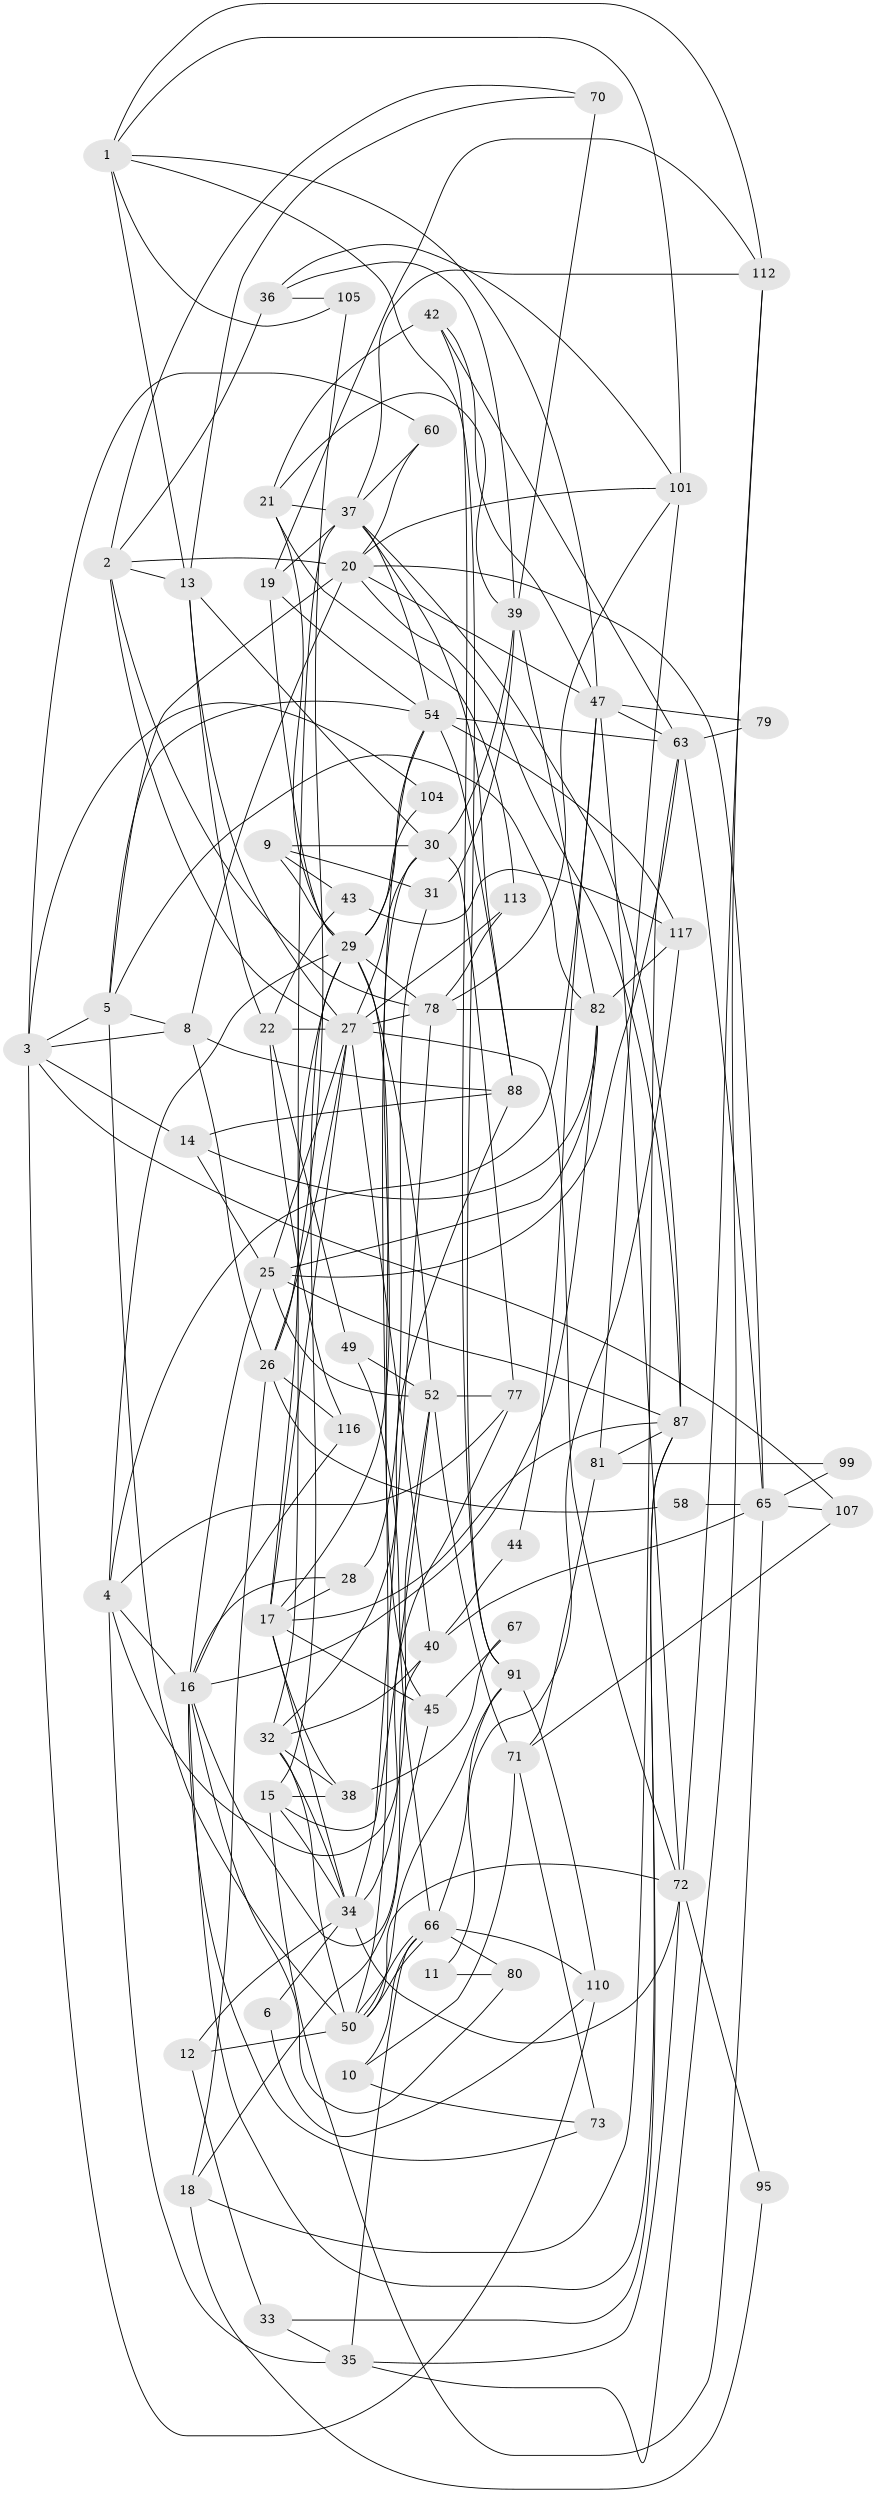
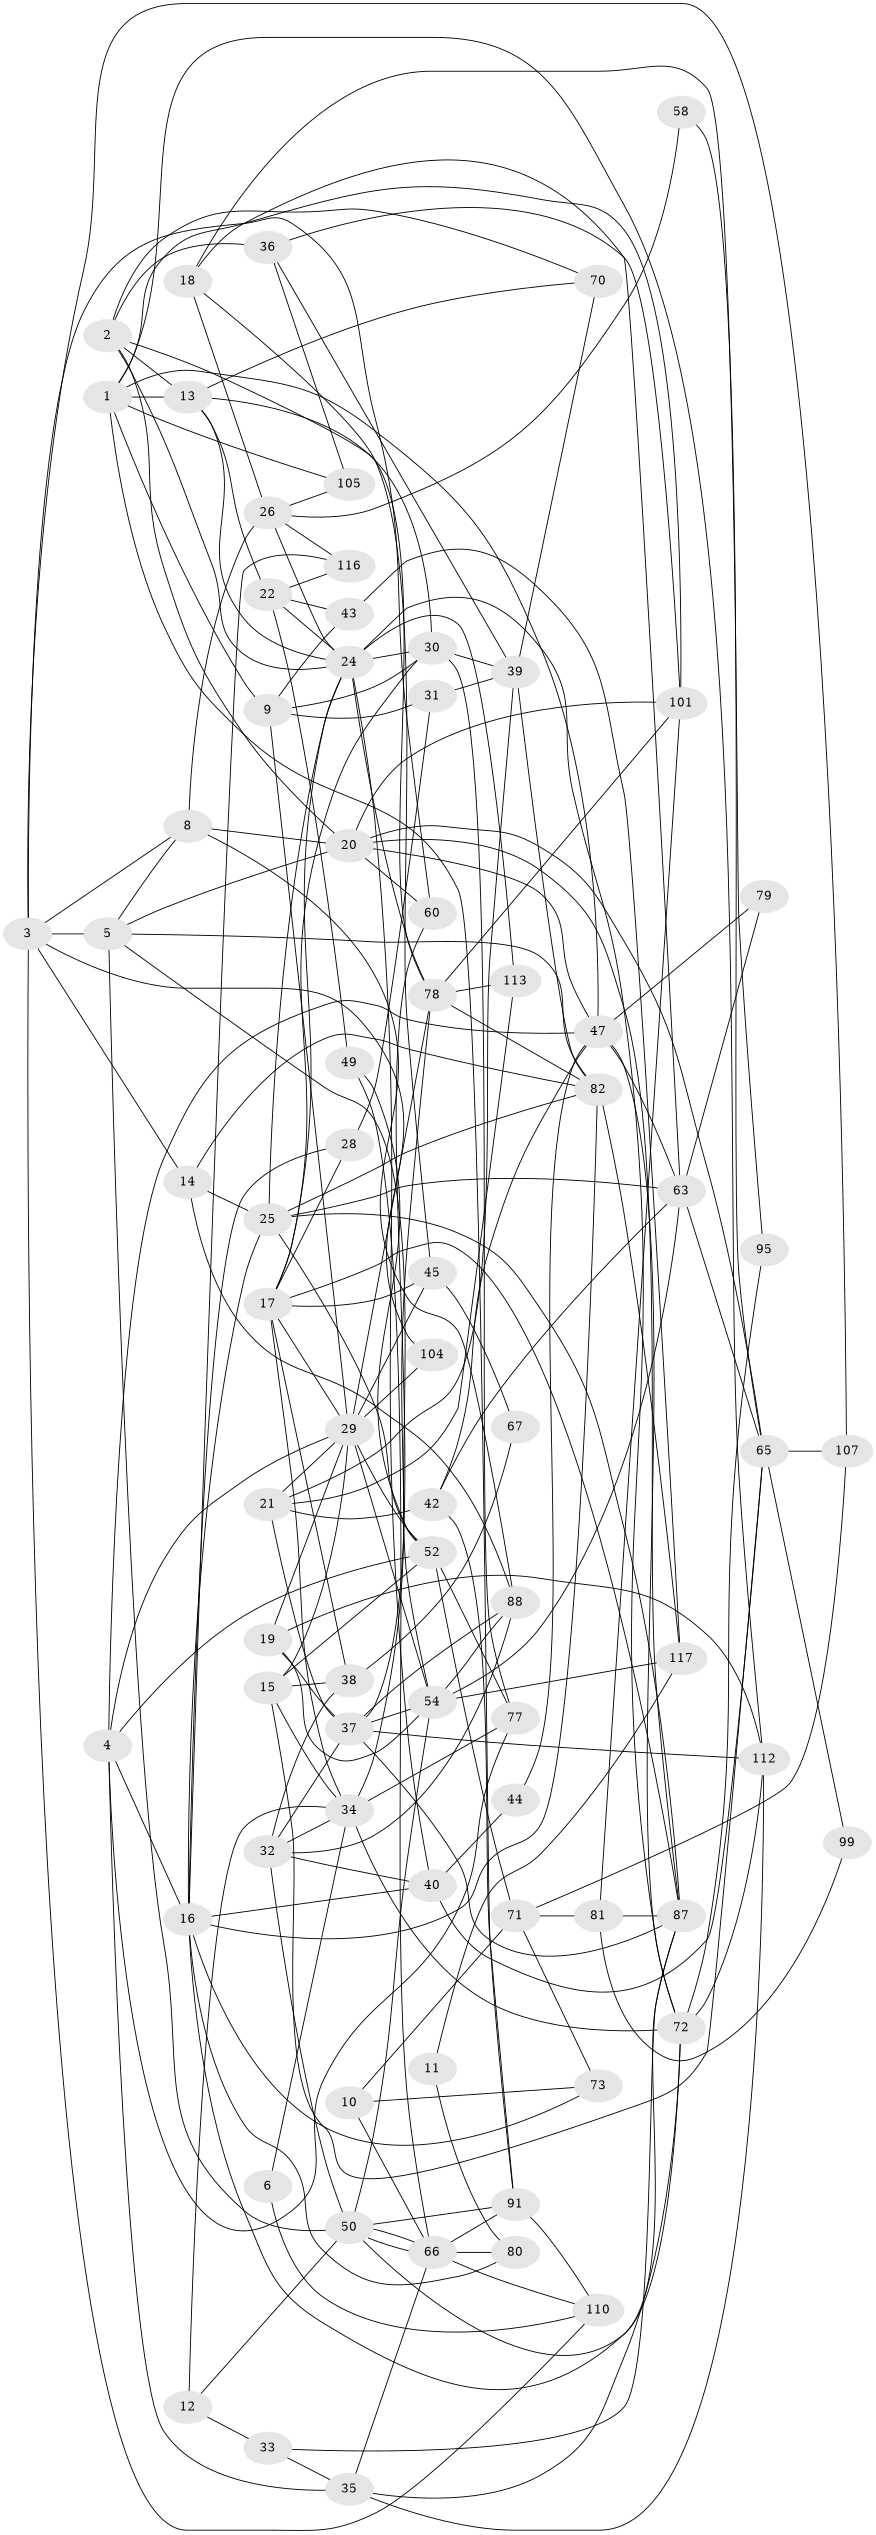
none -> (177, 558)
(350, 1029) -> (350, 662)
